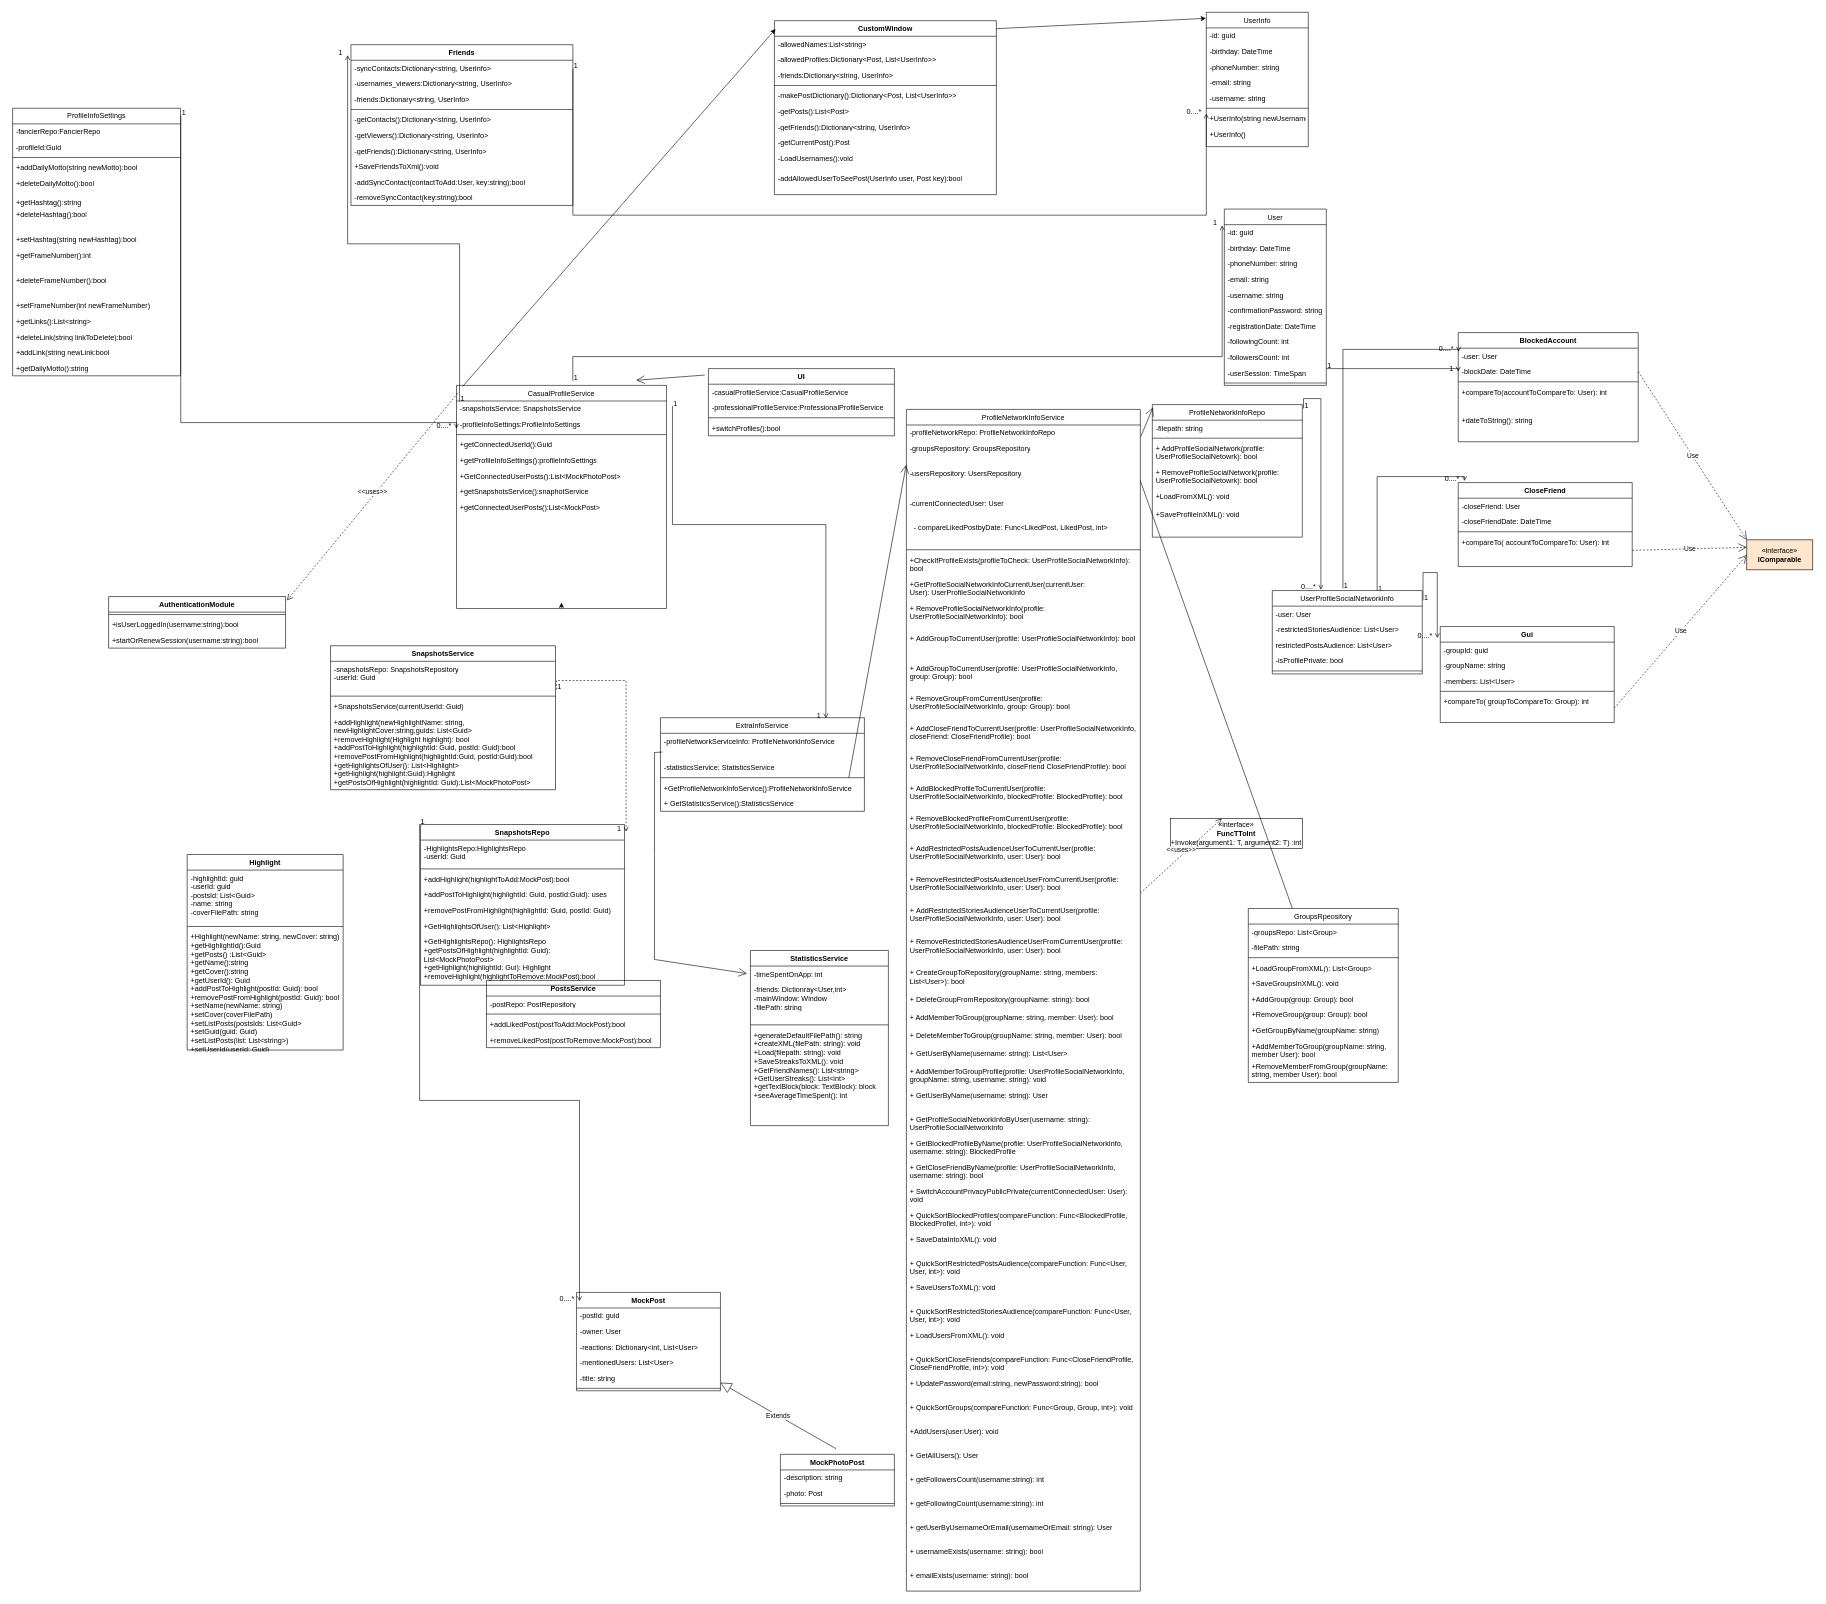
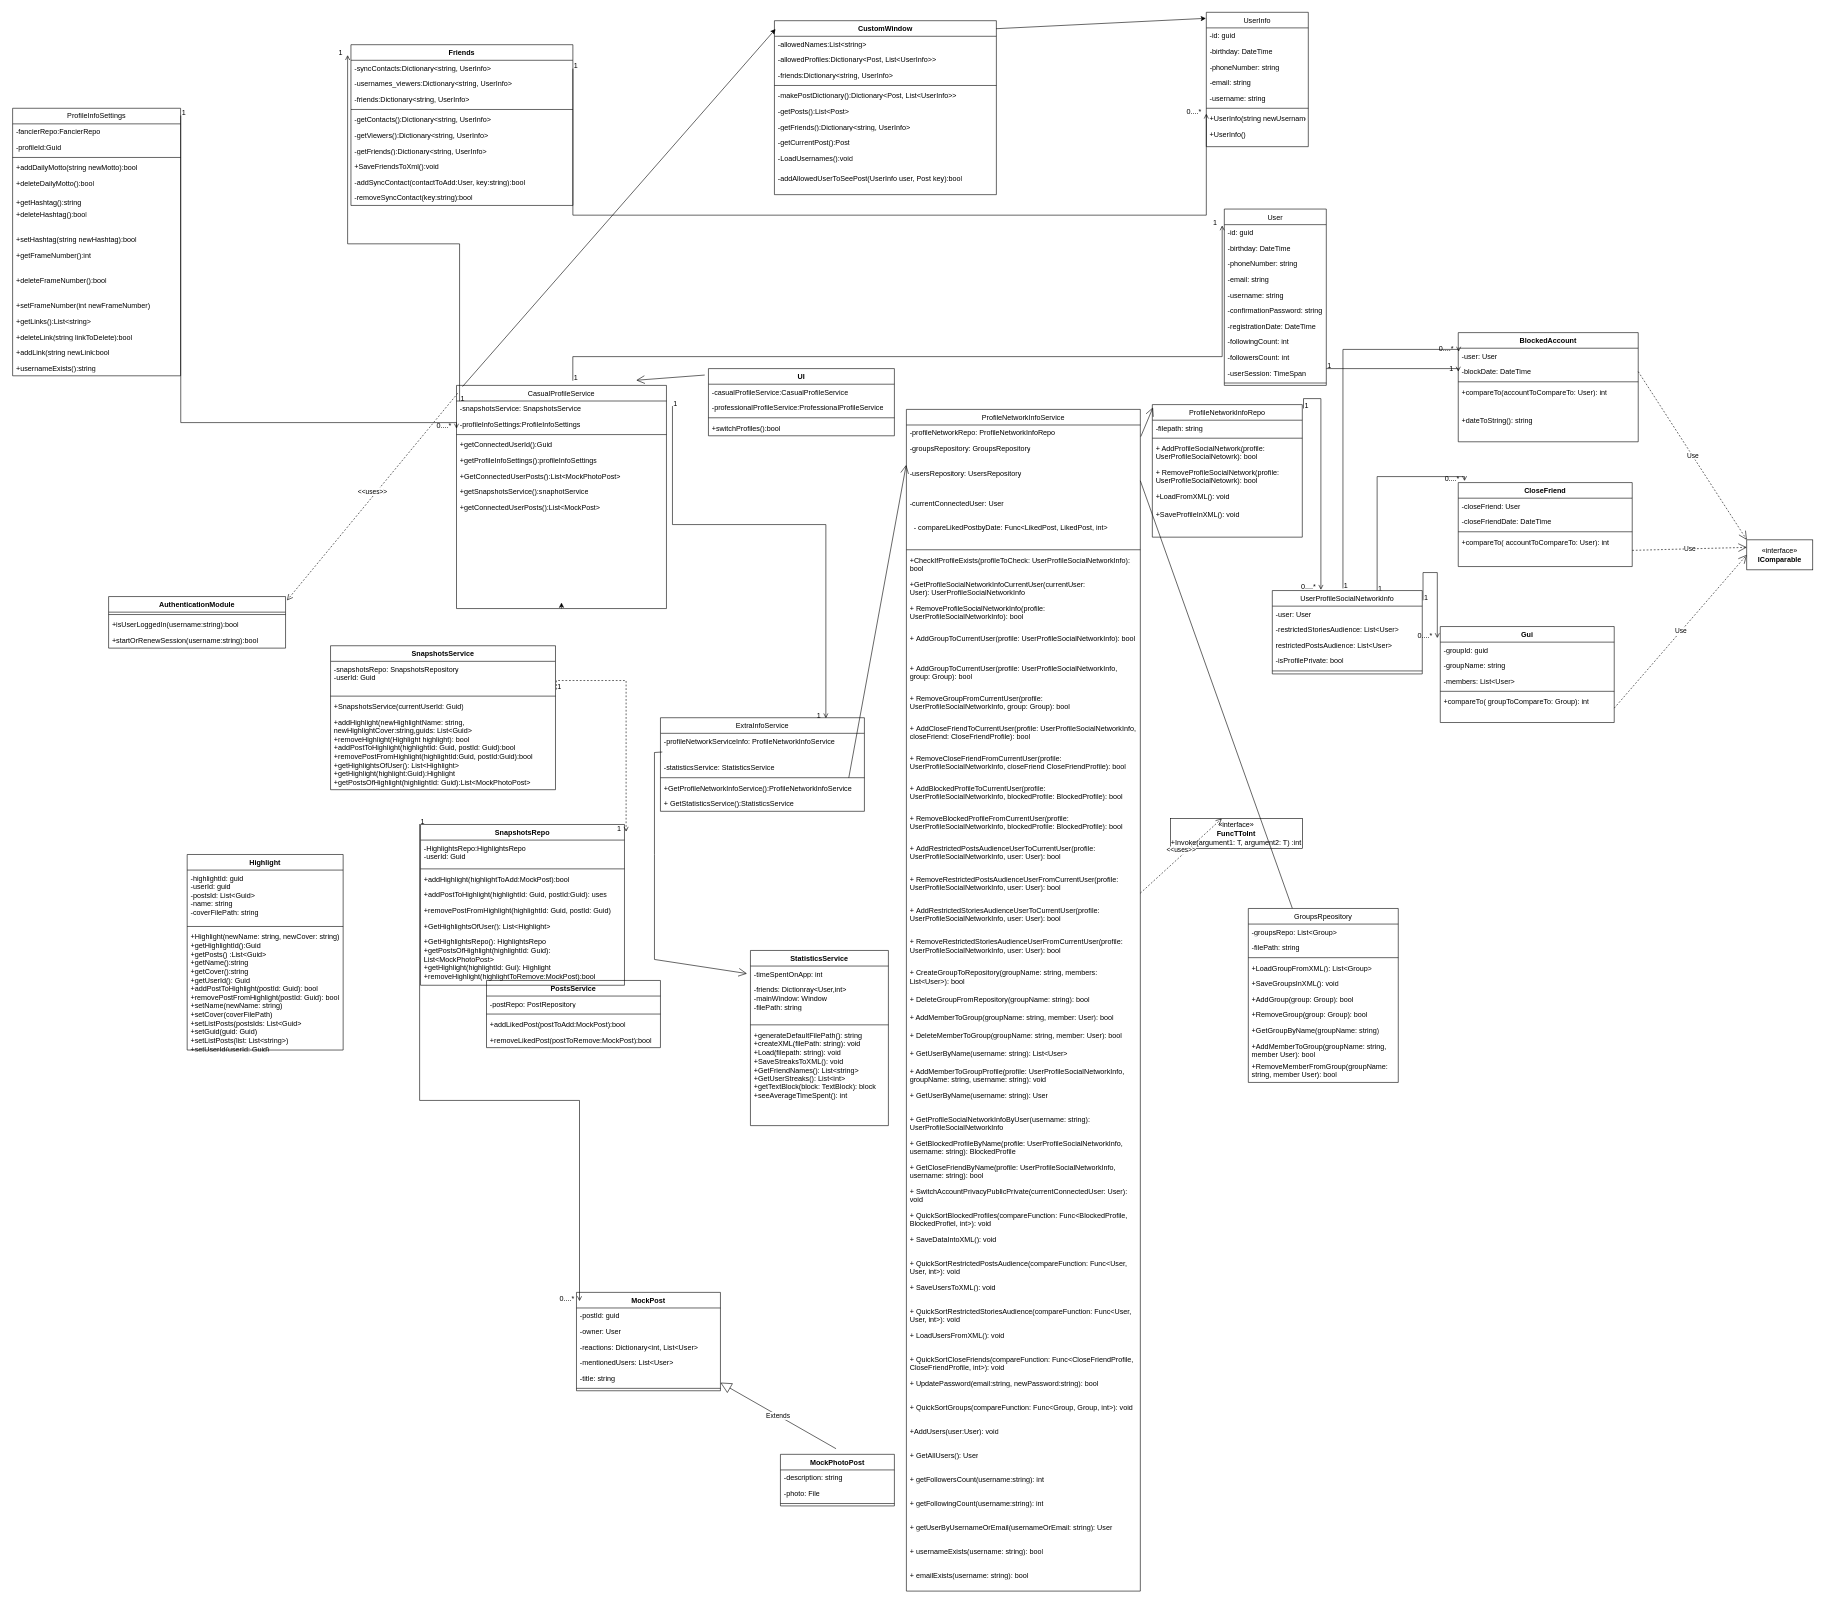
(59, 369) -> (61, 369)
(1780, 555) -> (1780, 555)
(806, 1494) -> (804, 1494)
